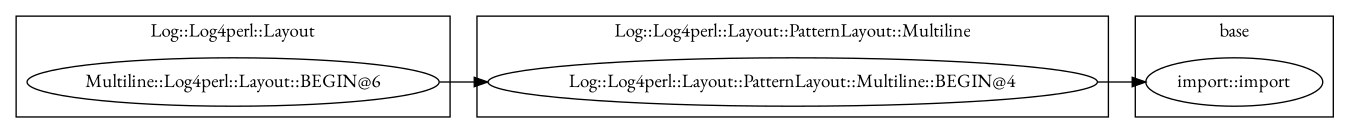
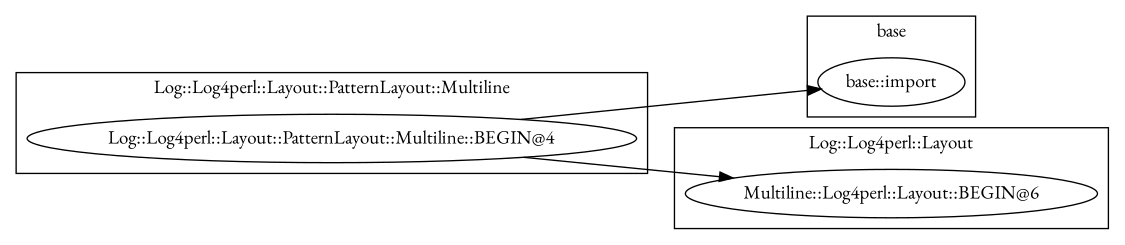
(458, 82) -> (602, 165)
(1234, 82) -> (891, 82)
